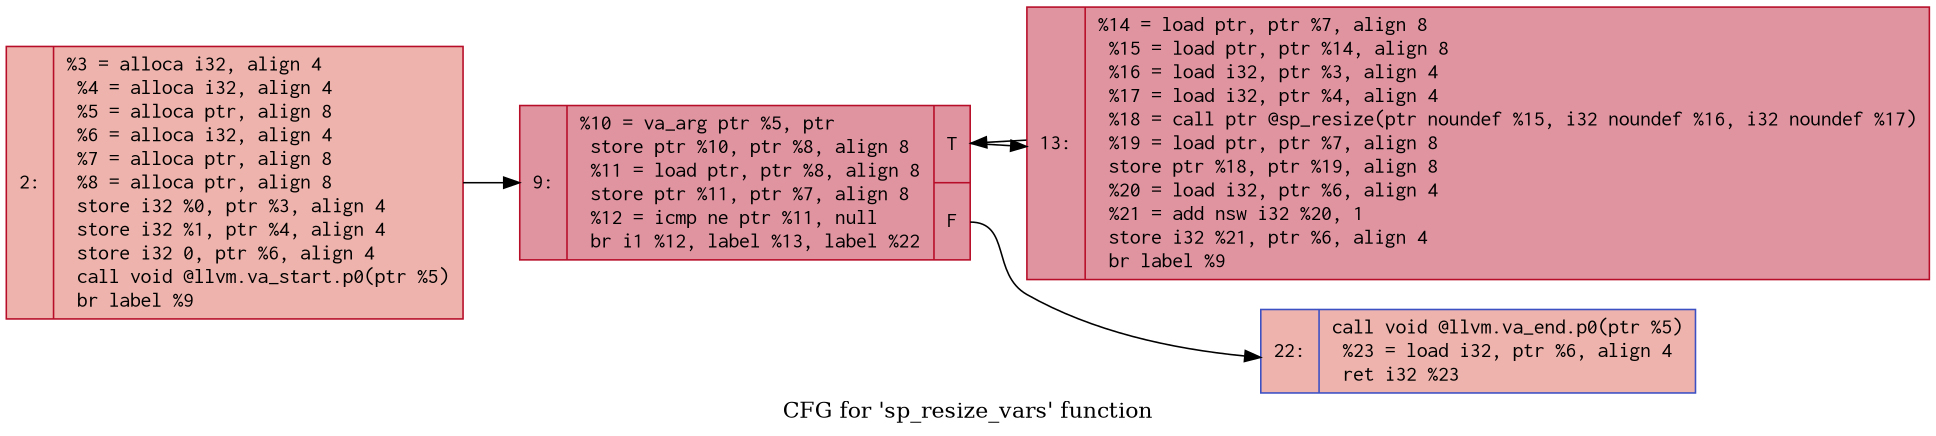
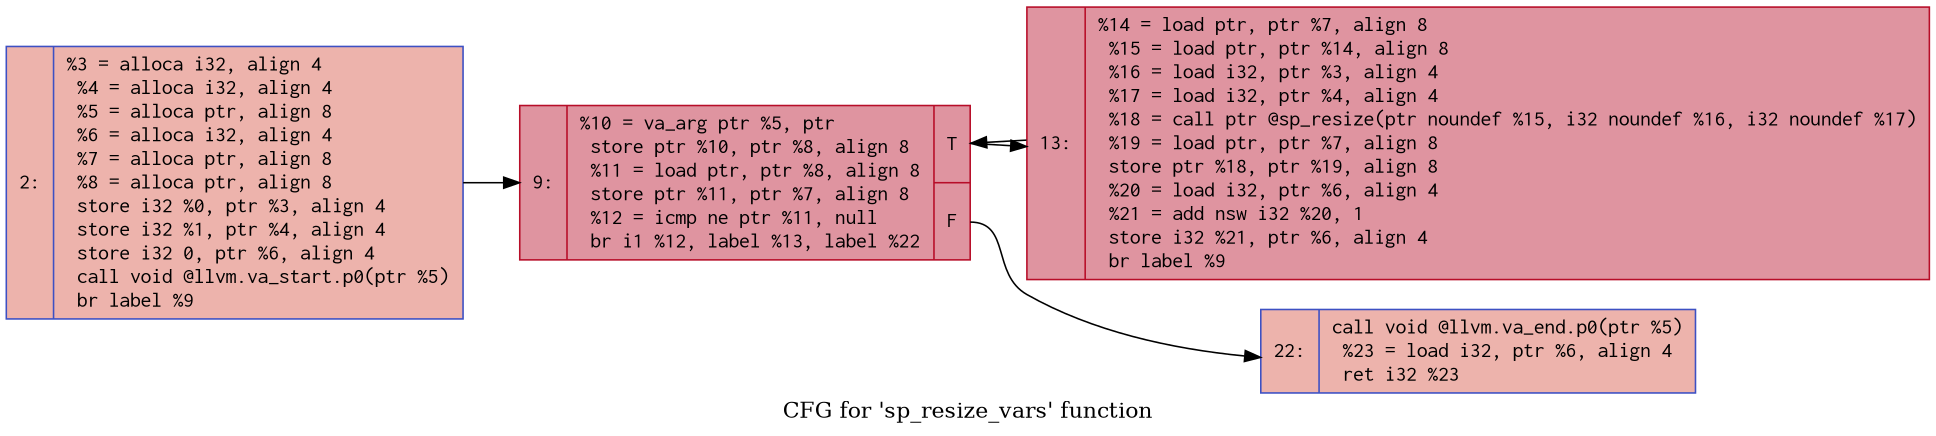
(235, 183) -> (235, 183)
